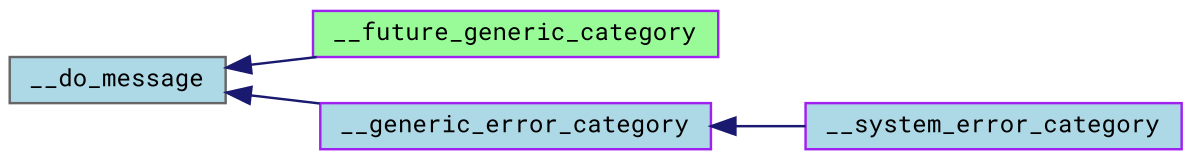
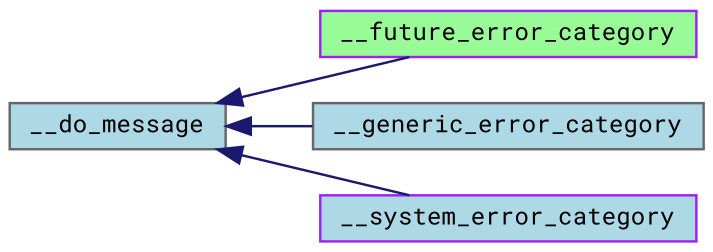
(516, 34) -> (508, 34)
(516, 126) -> (508, 126)
(770, 126) -> (325, 175)
